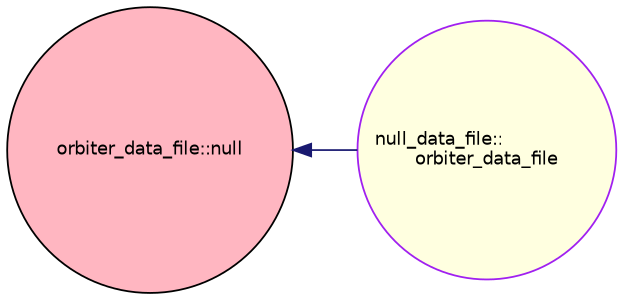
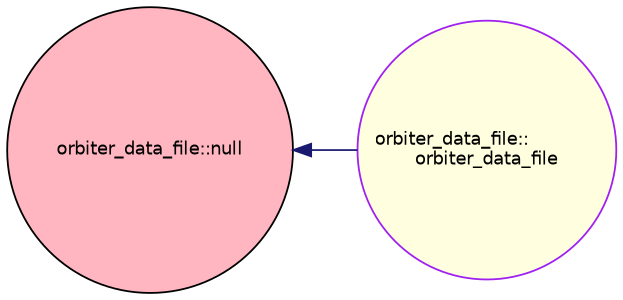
(487, 150) -> (487, 150)
